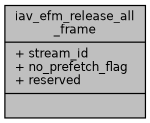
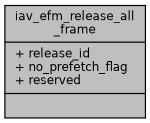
(52, 54) -> (53, 54)
